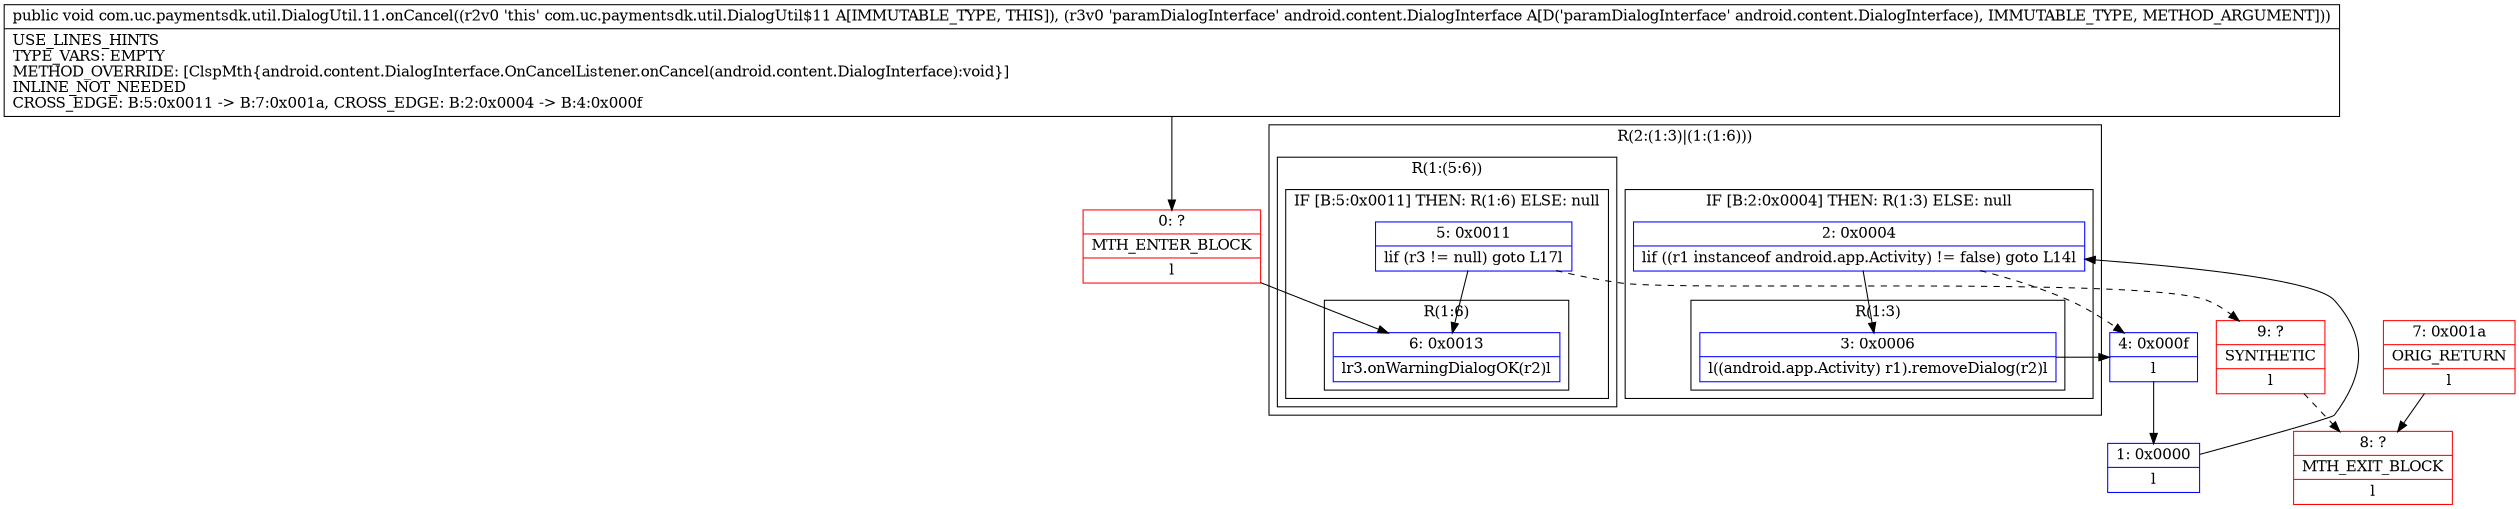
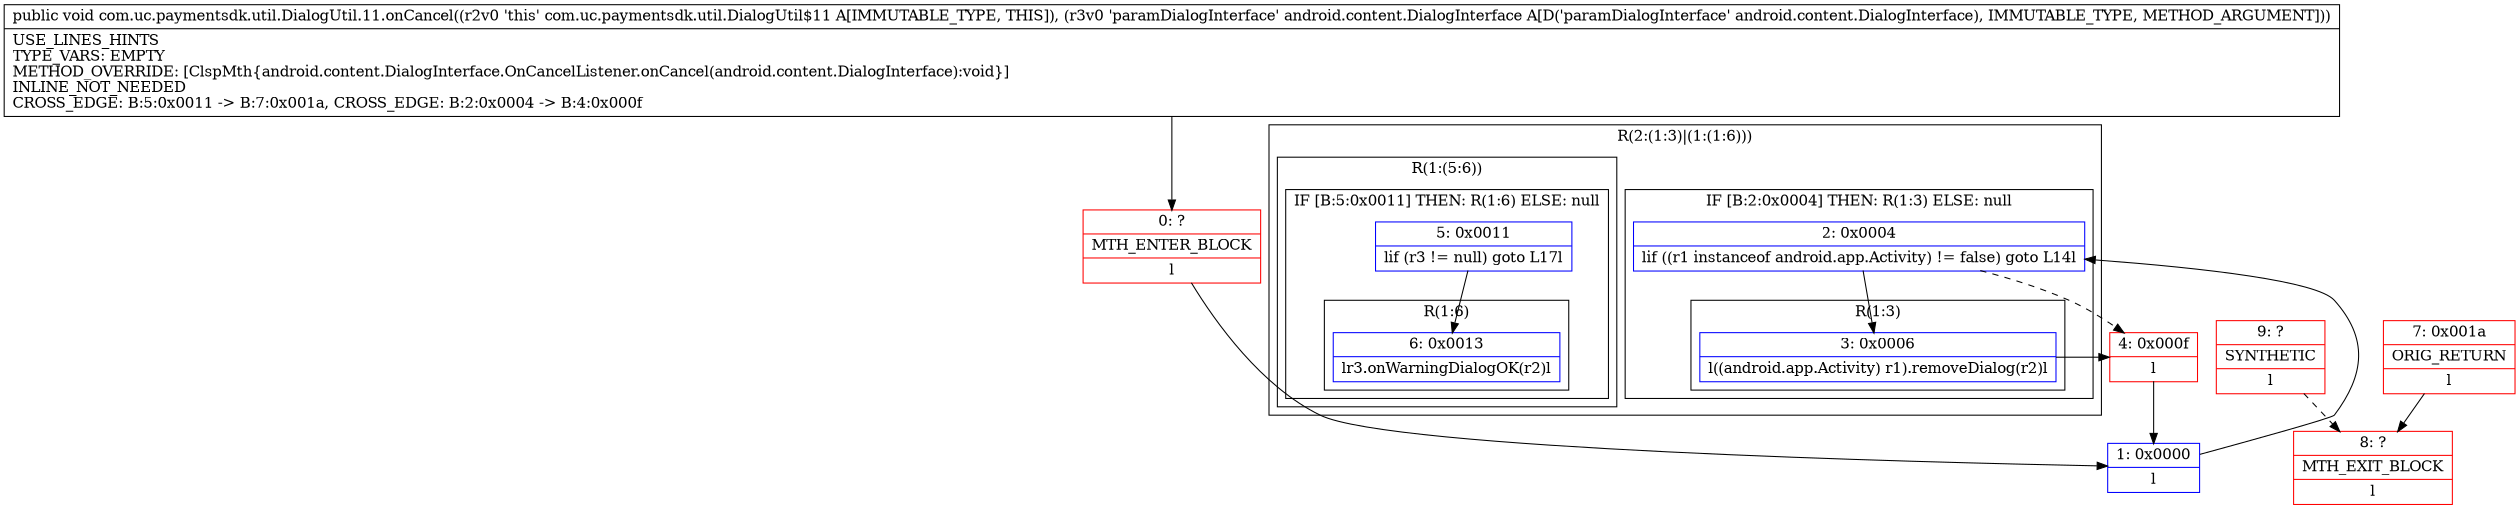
(1895, 286) -> none
(1317, 305) -> (1614, 449)
(2154, 357) -> (2154, 357)
